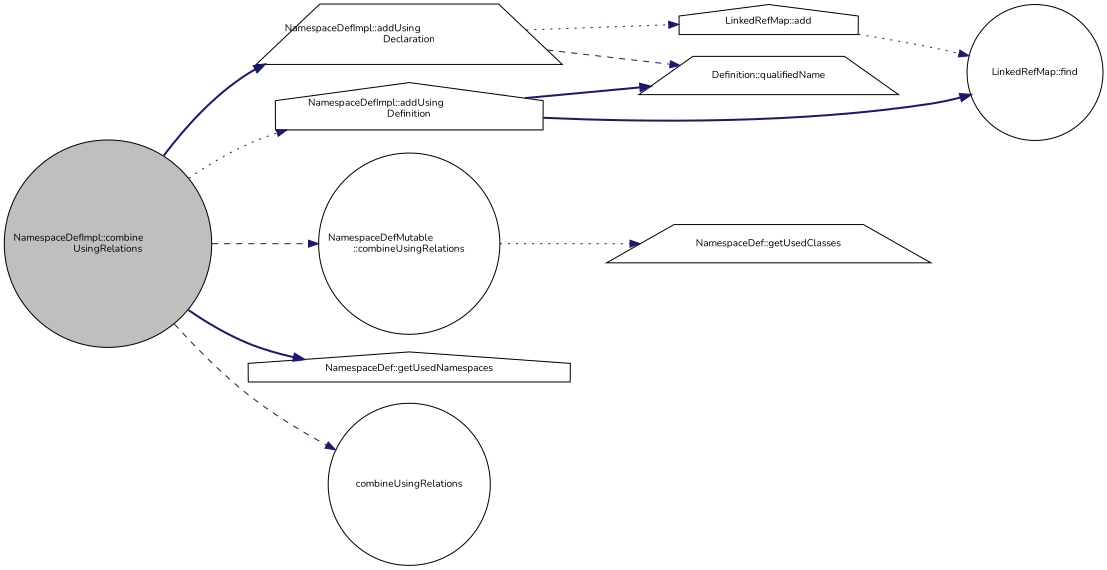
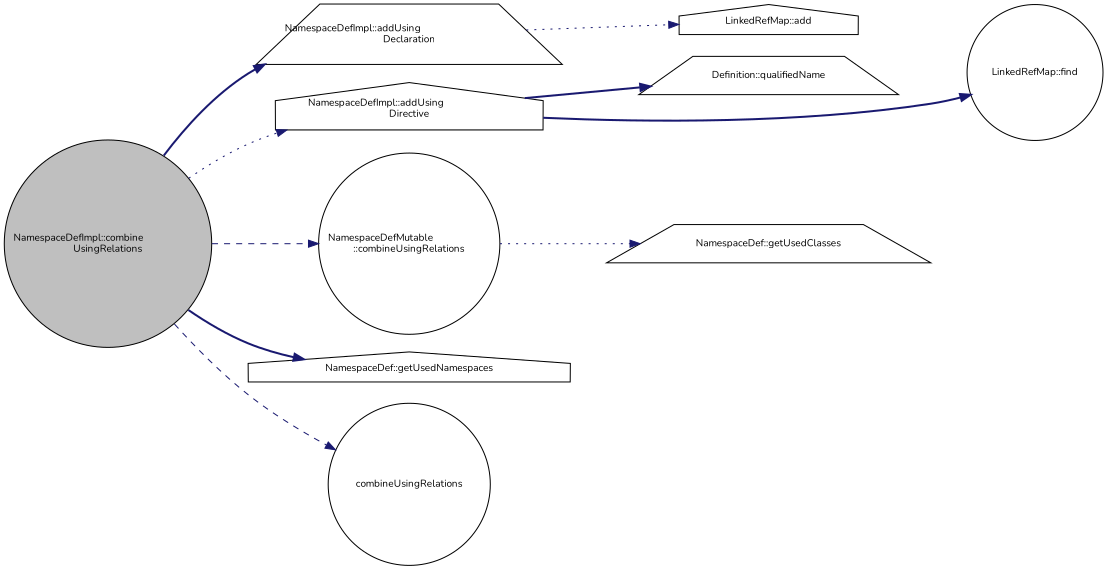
(909, 43) -> none
(608, 57) -> none
(409, 109) -> (409, 109)
